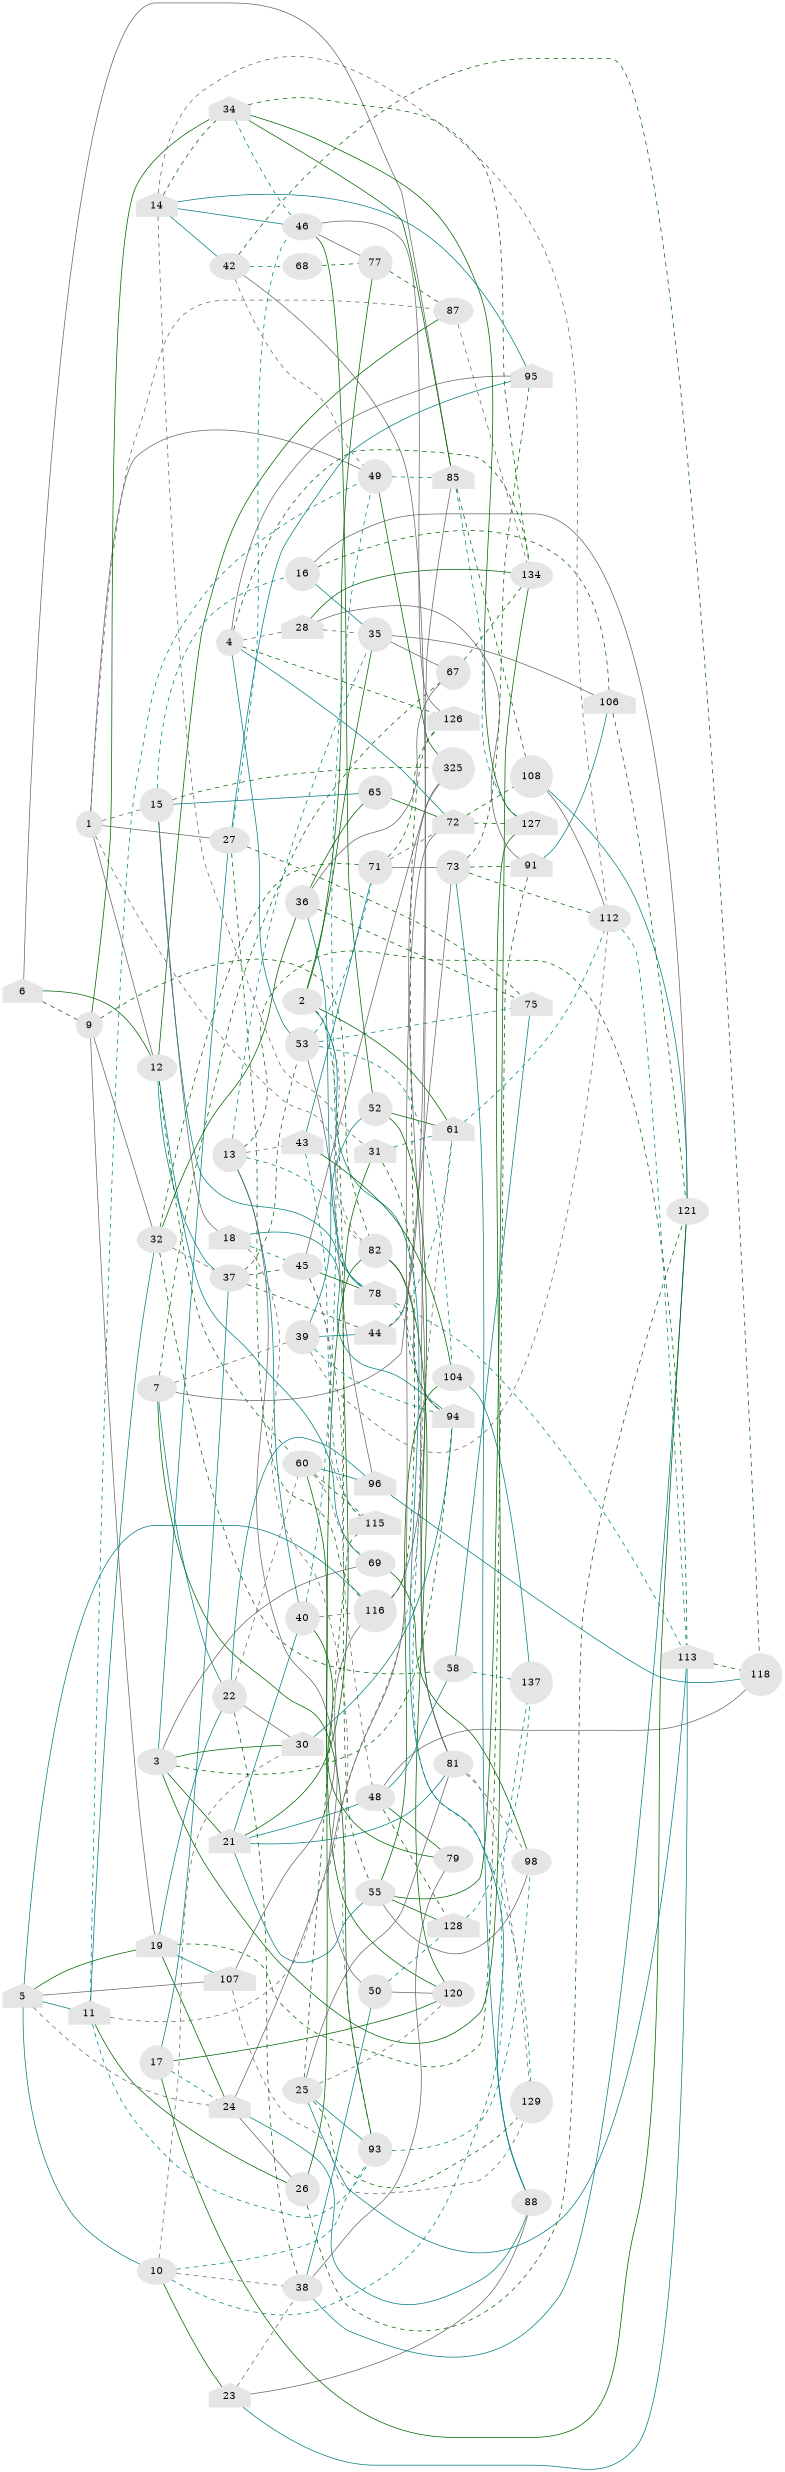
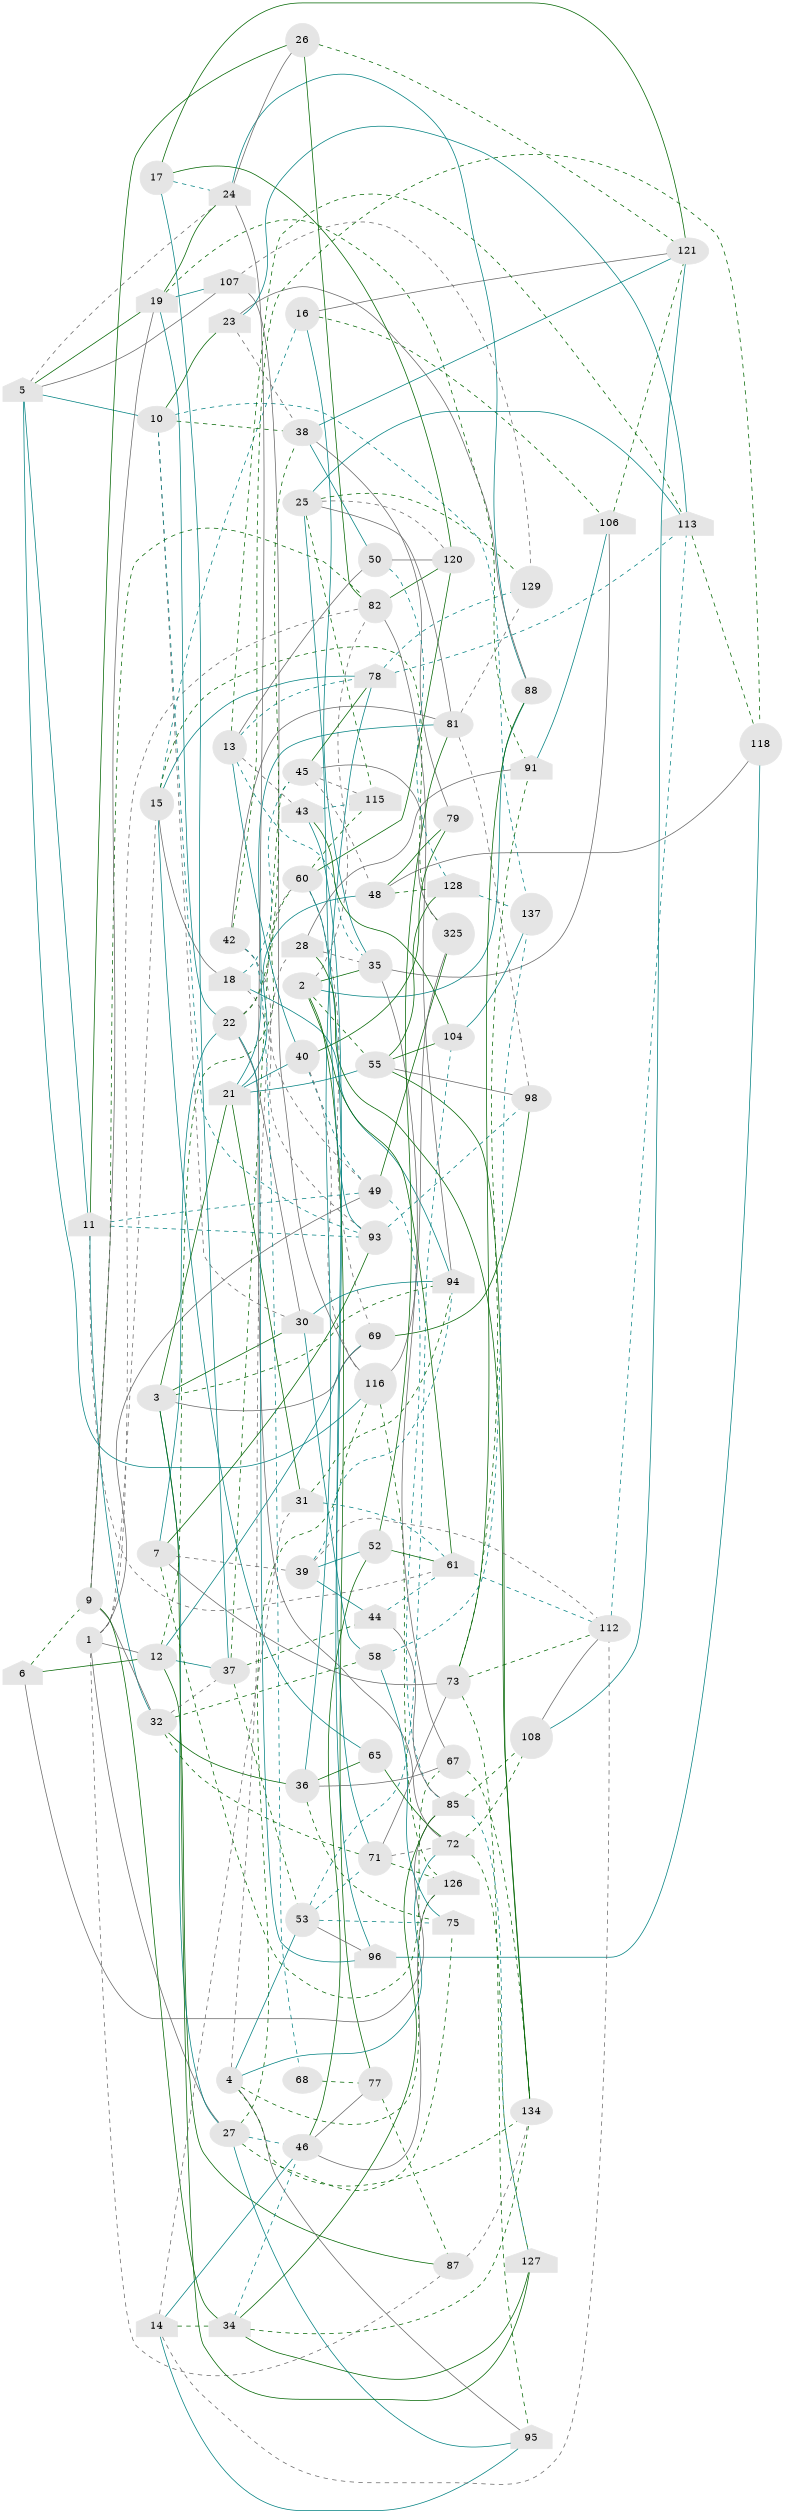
(194, 236) -> none
(483, 1538) -> (488, 1232)
(423, 1731) -> (322, 1469)
(230, 2280) -> (230, 426)
